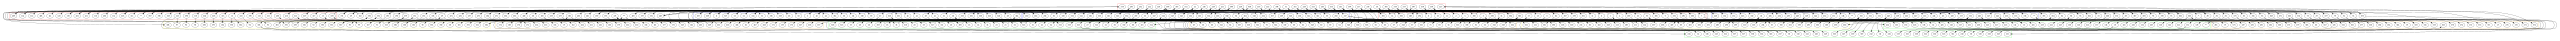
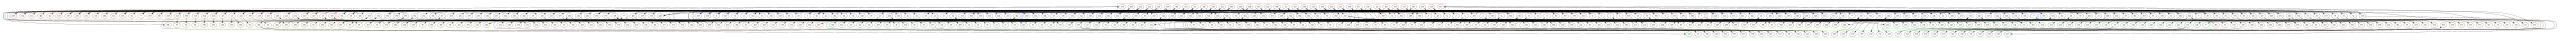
(904, 10) -> (895, 10)
